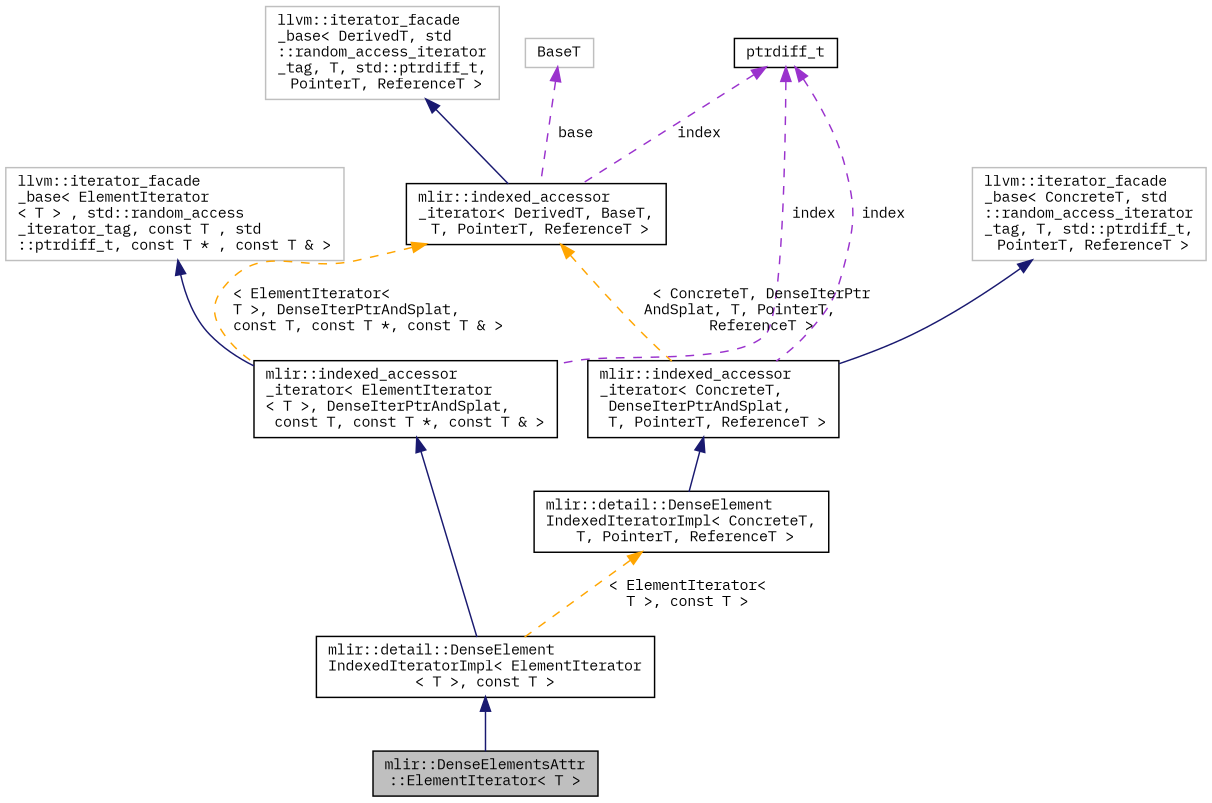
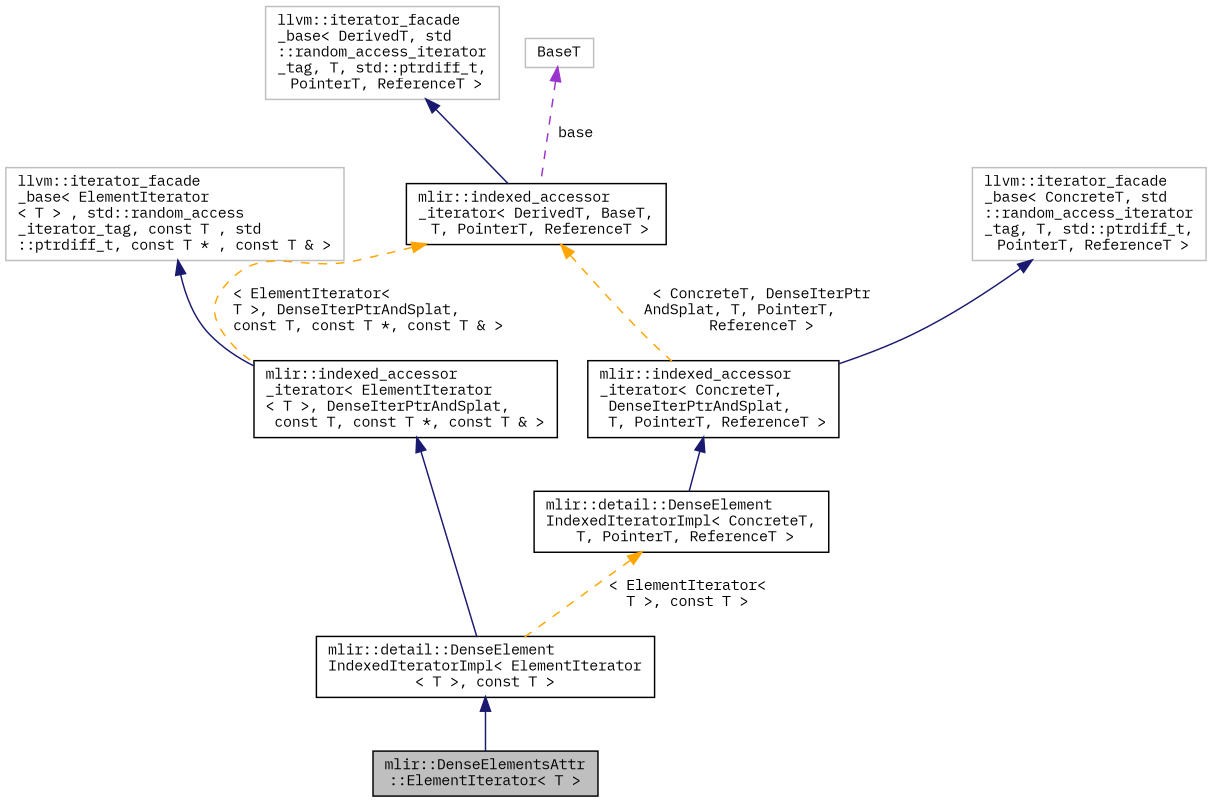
(786, 53) -> none
